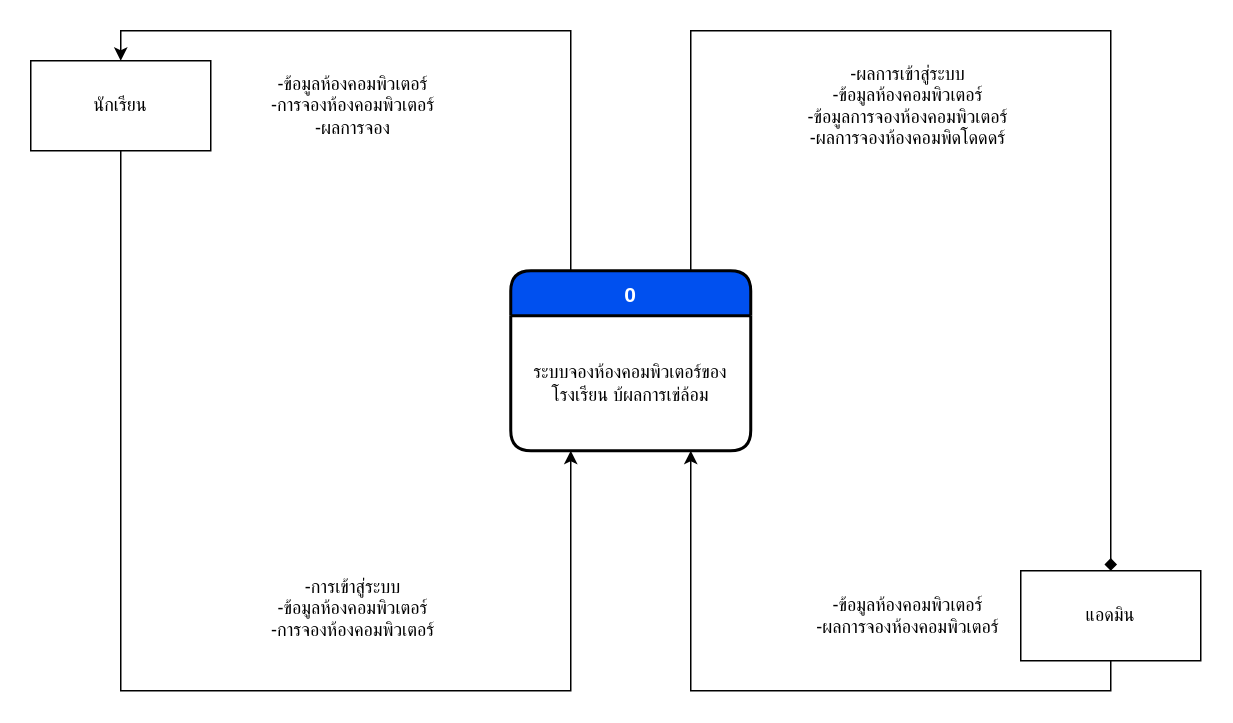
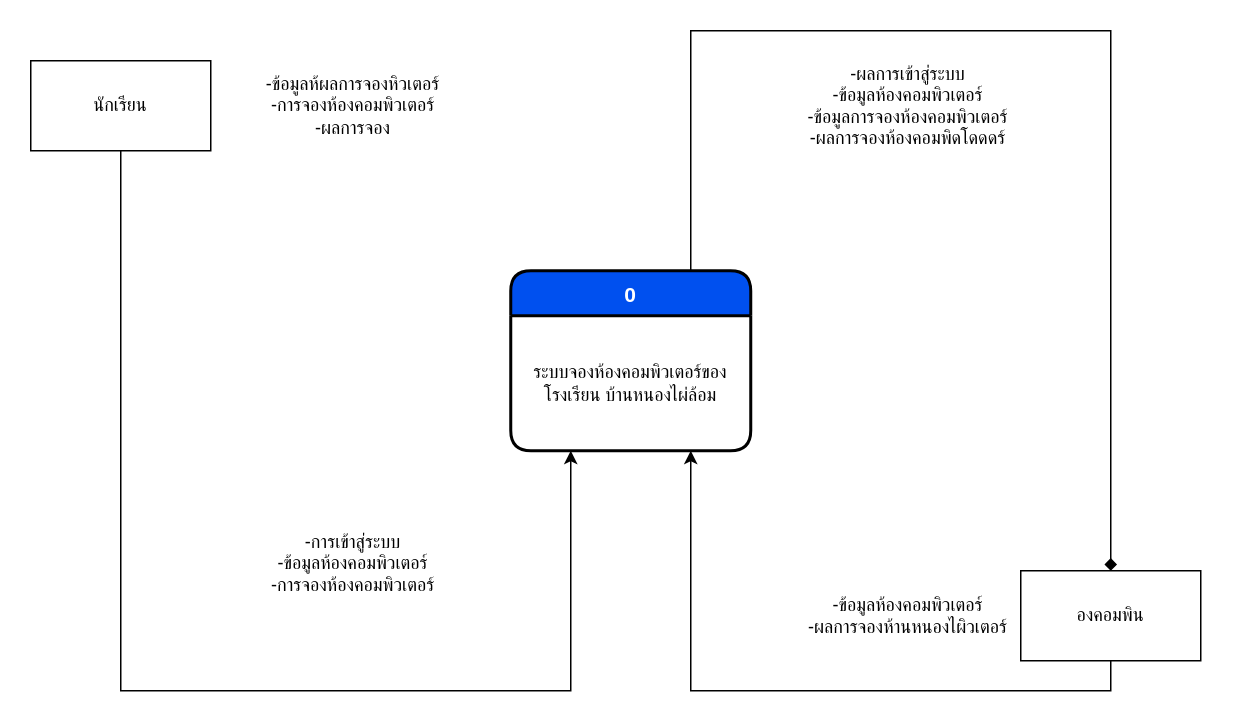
(456, 31) -> none
(353, 106) -> (353, 106)
(631, 383) -> (631, 383)
(353, 608) -> (353, 563)
(908, 616) -> (908, 616)
(1111, 616) -> (1111, 616)
